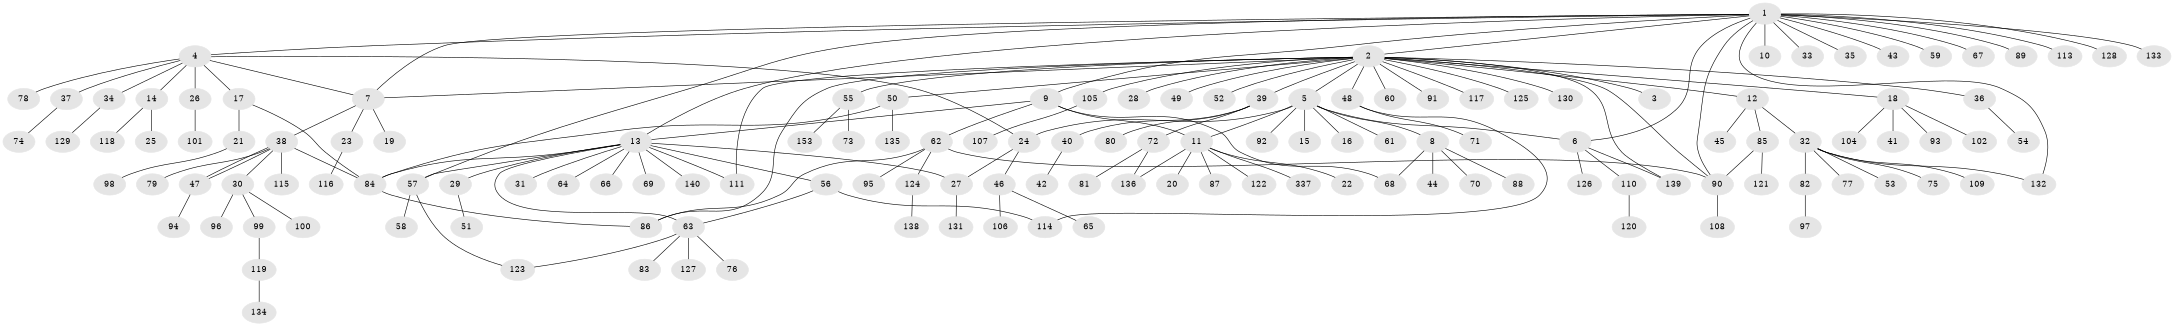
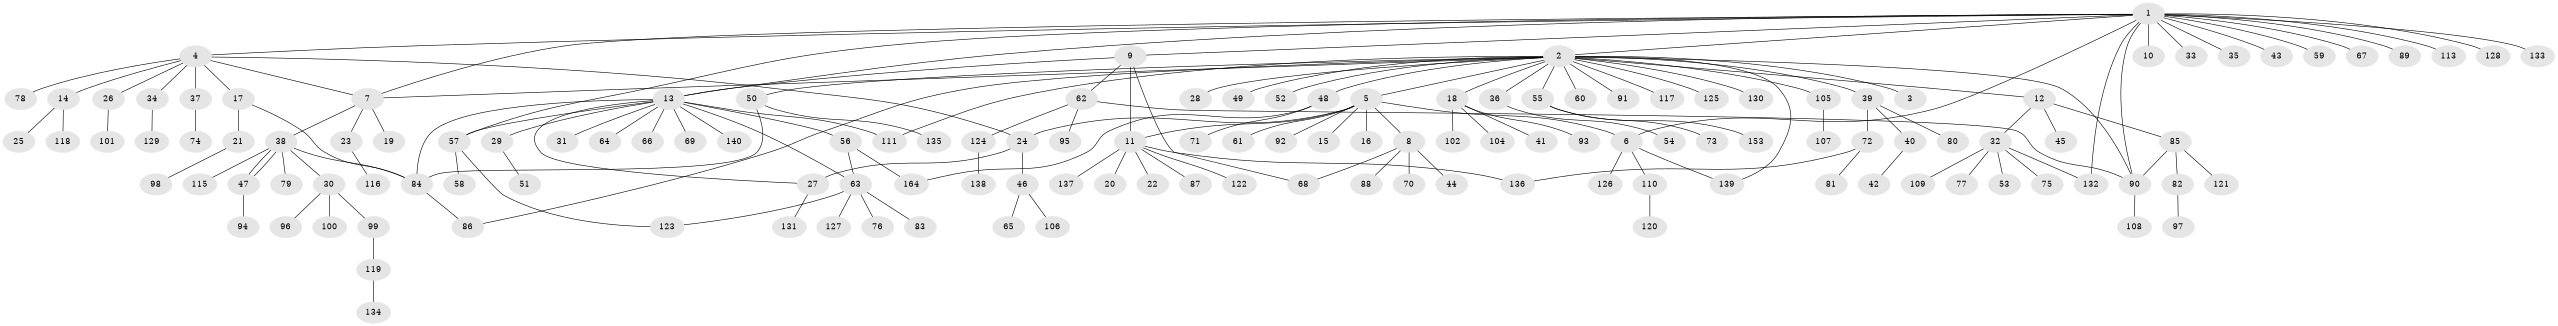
(1805, 163) -> (2177, 163)
(1304, 184) -> (1066, 184)
(791, 185) -> none
(1045, 227) -> (912, 184)
